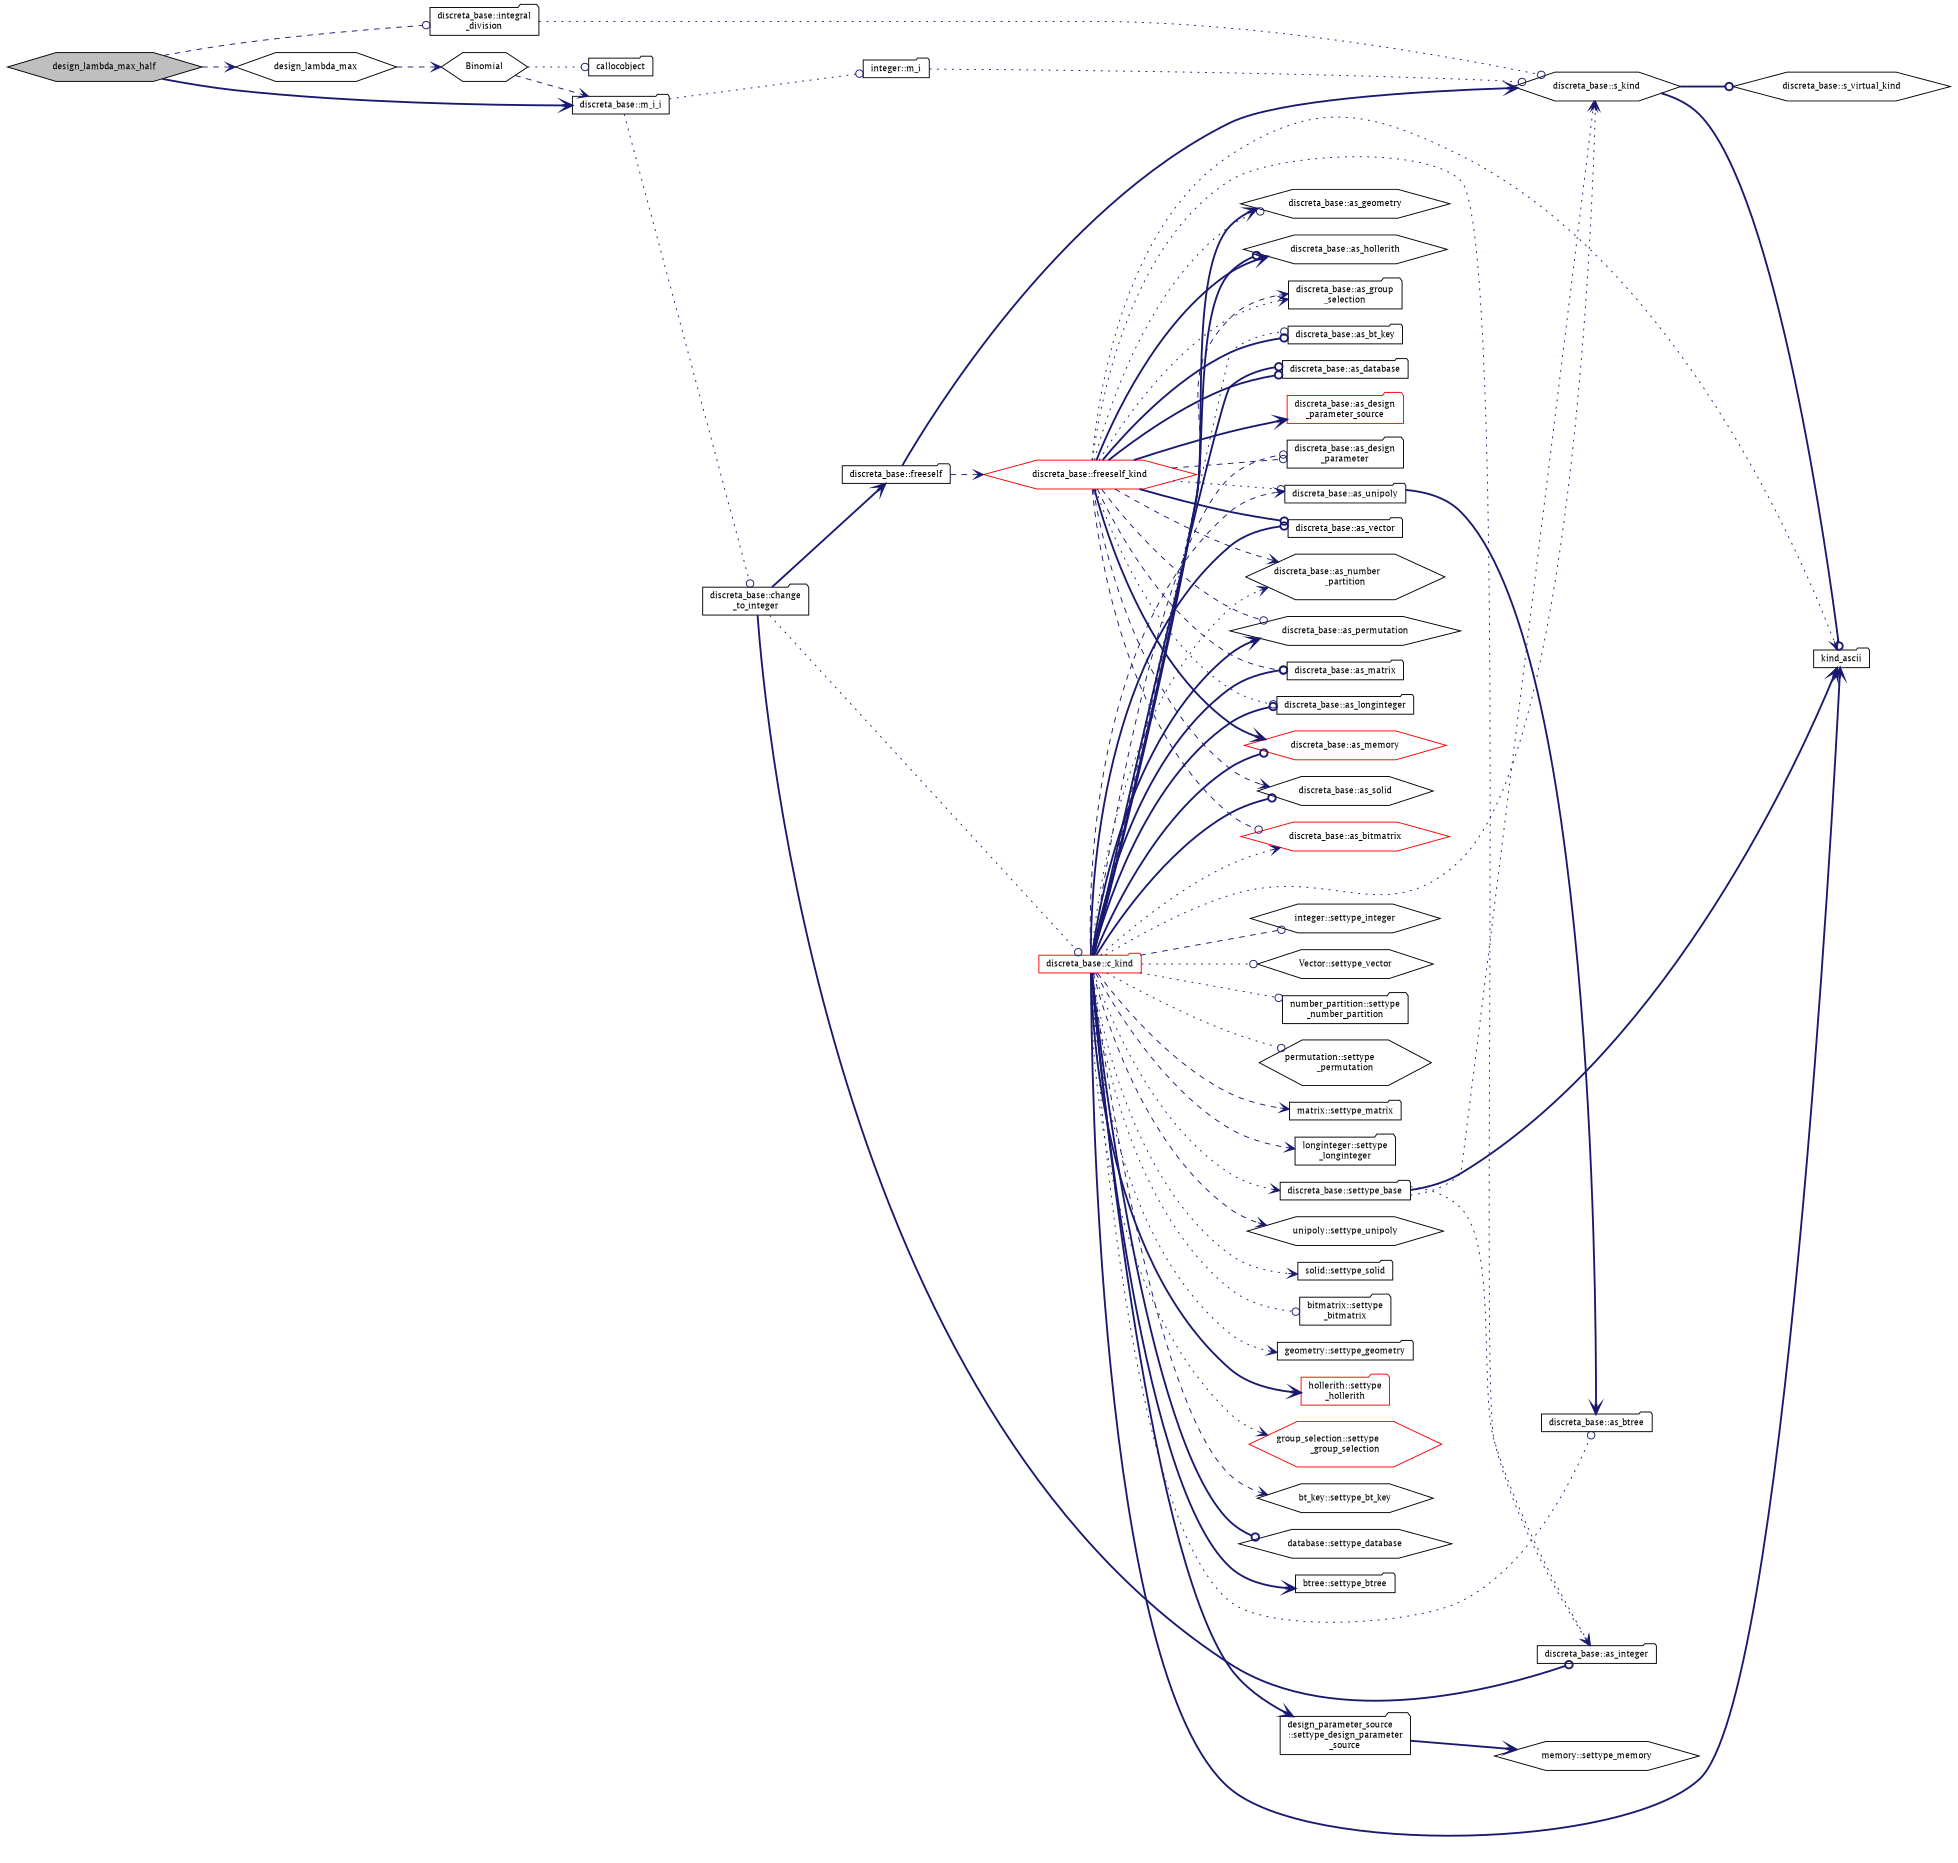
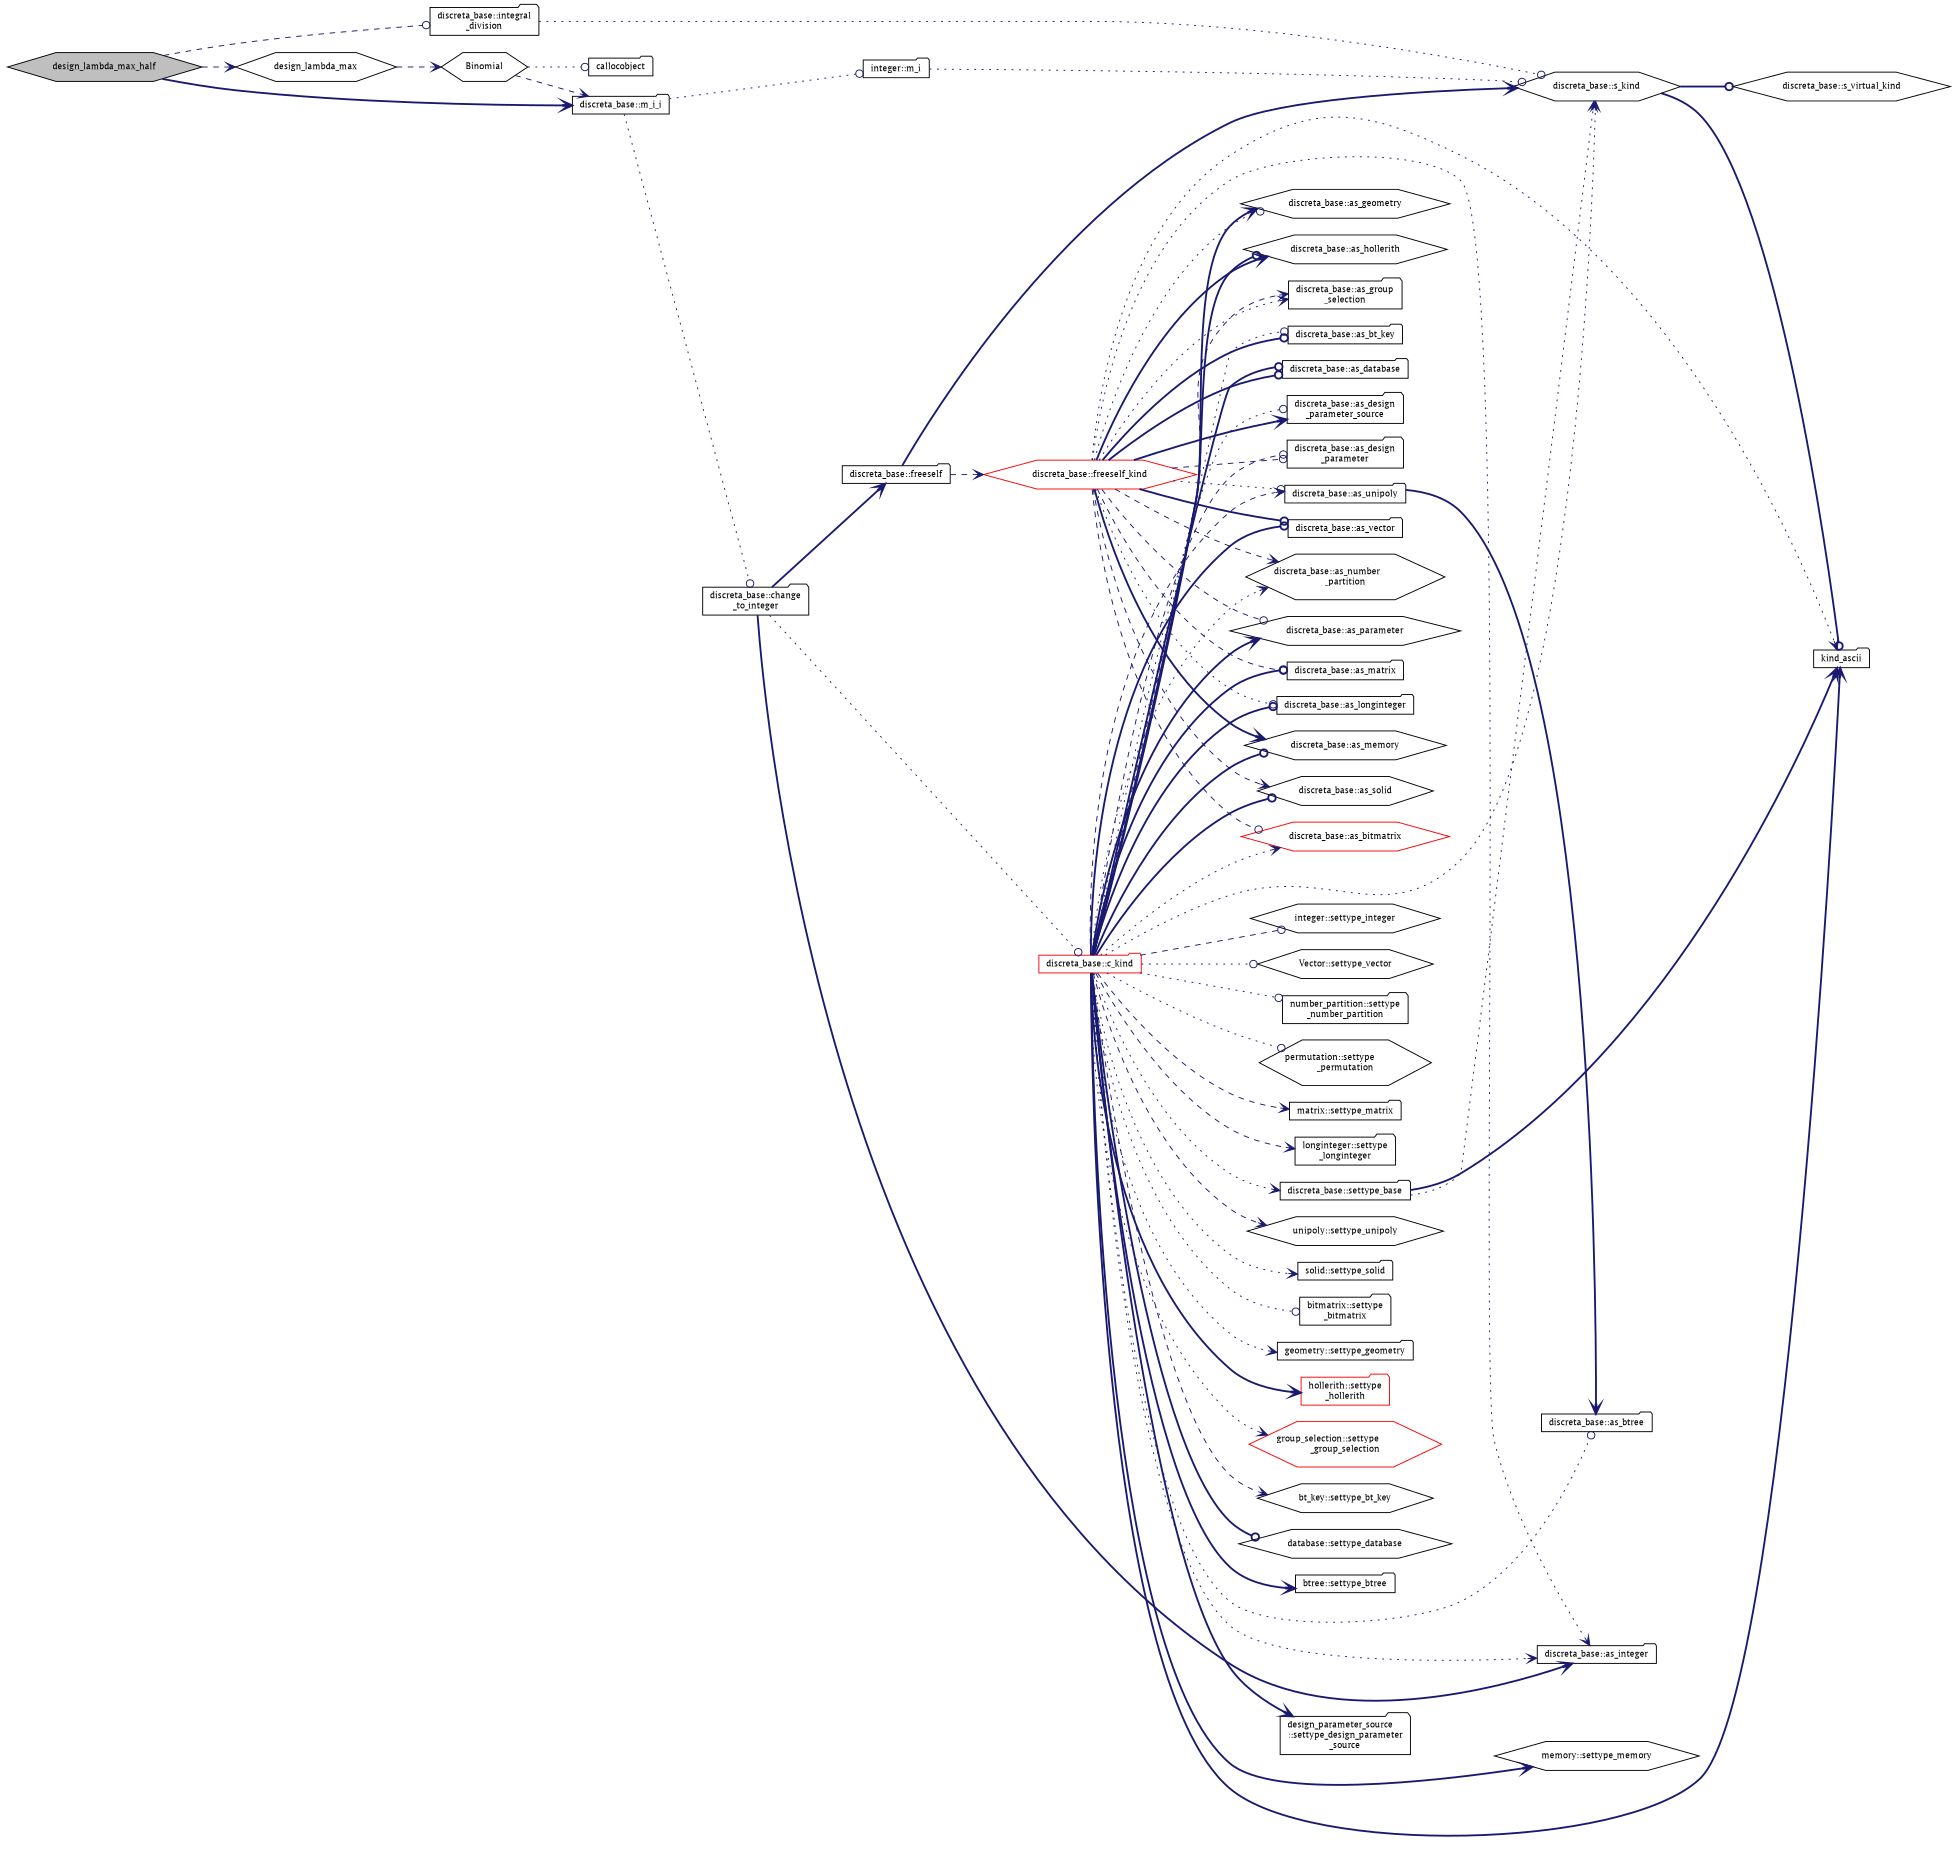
(1345, 409) -> (1345, 409)
(1345, 631) -> (1345, 631)
none -> (1156, 663)
(1345, 745) -> (1345, 745)
(1484, 1288) -> (1207, 1593)
(959, 1349) -> (959, 1349)
(1459, 1745) -> (1155, 1608)
